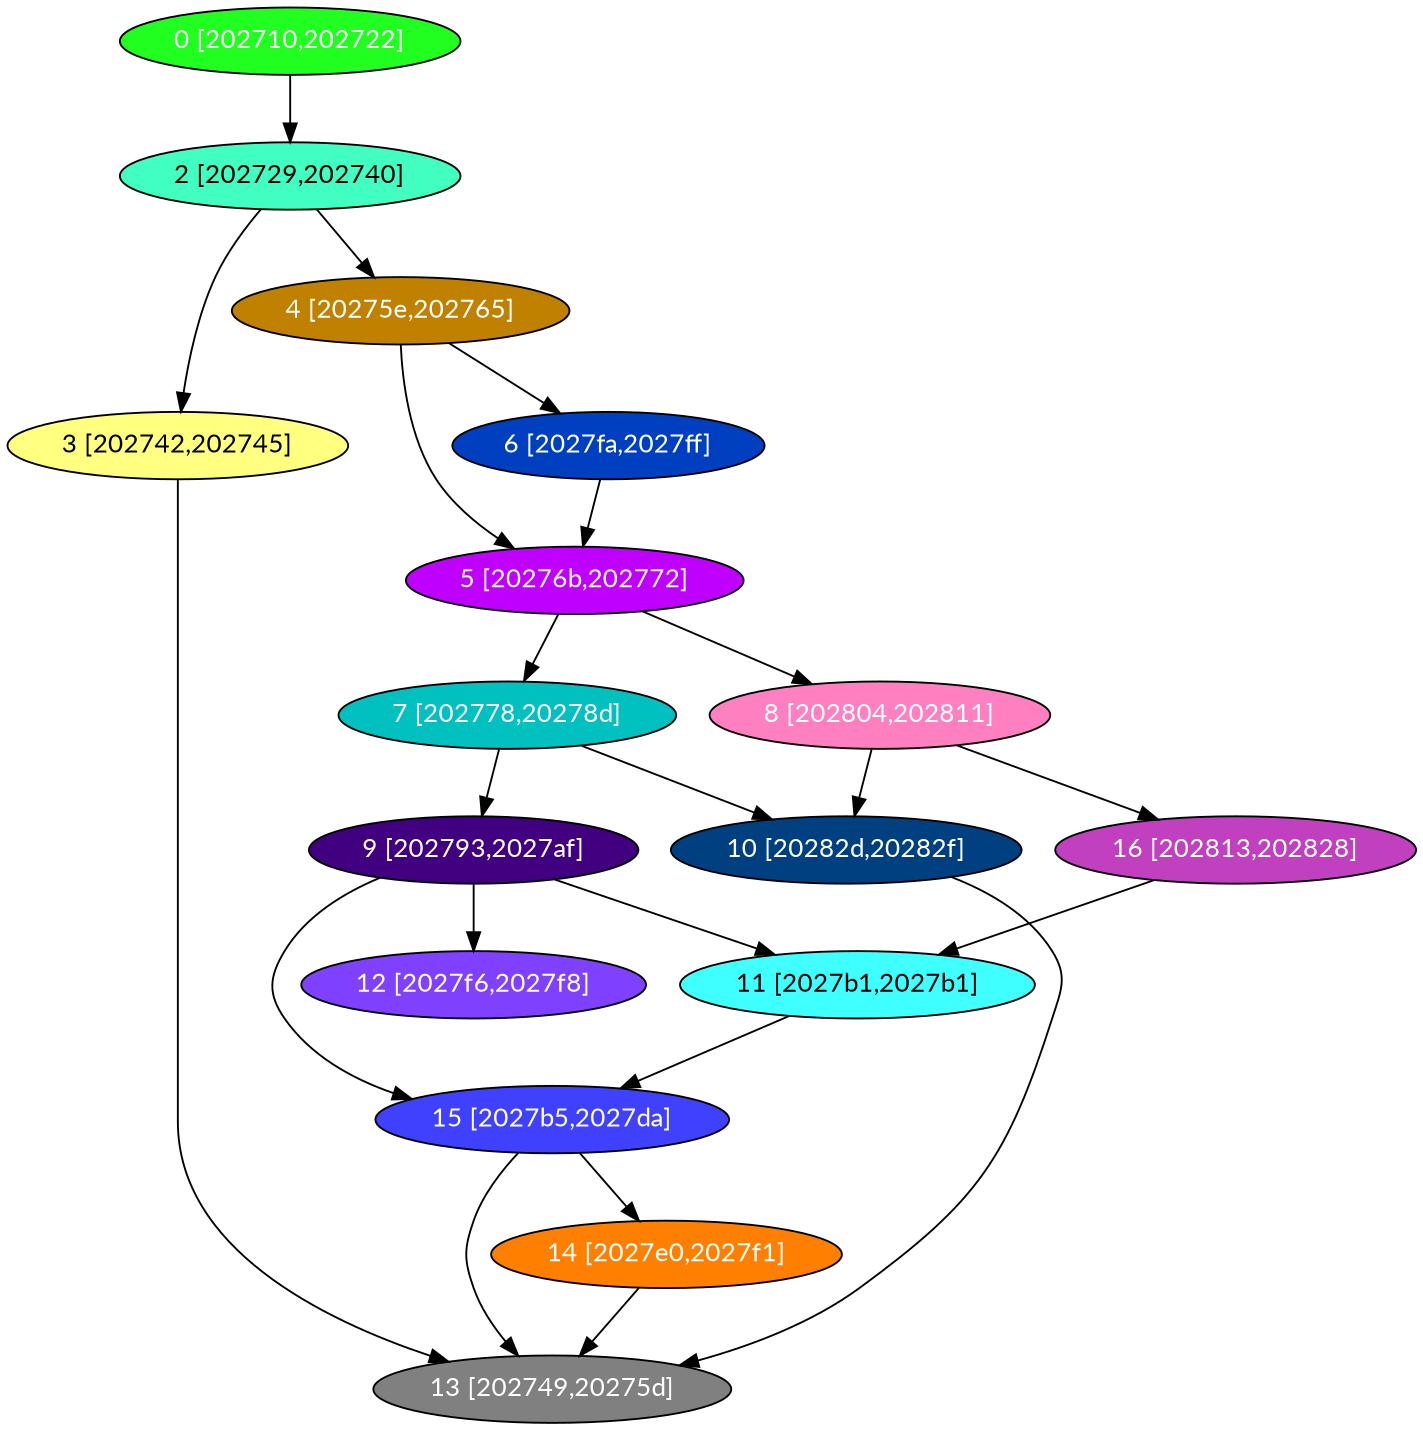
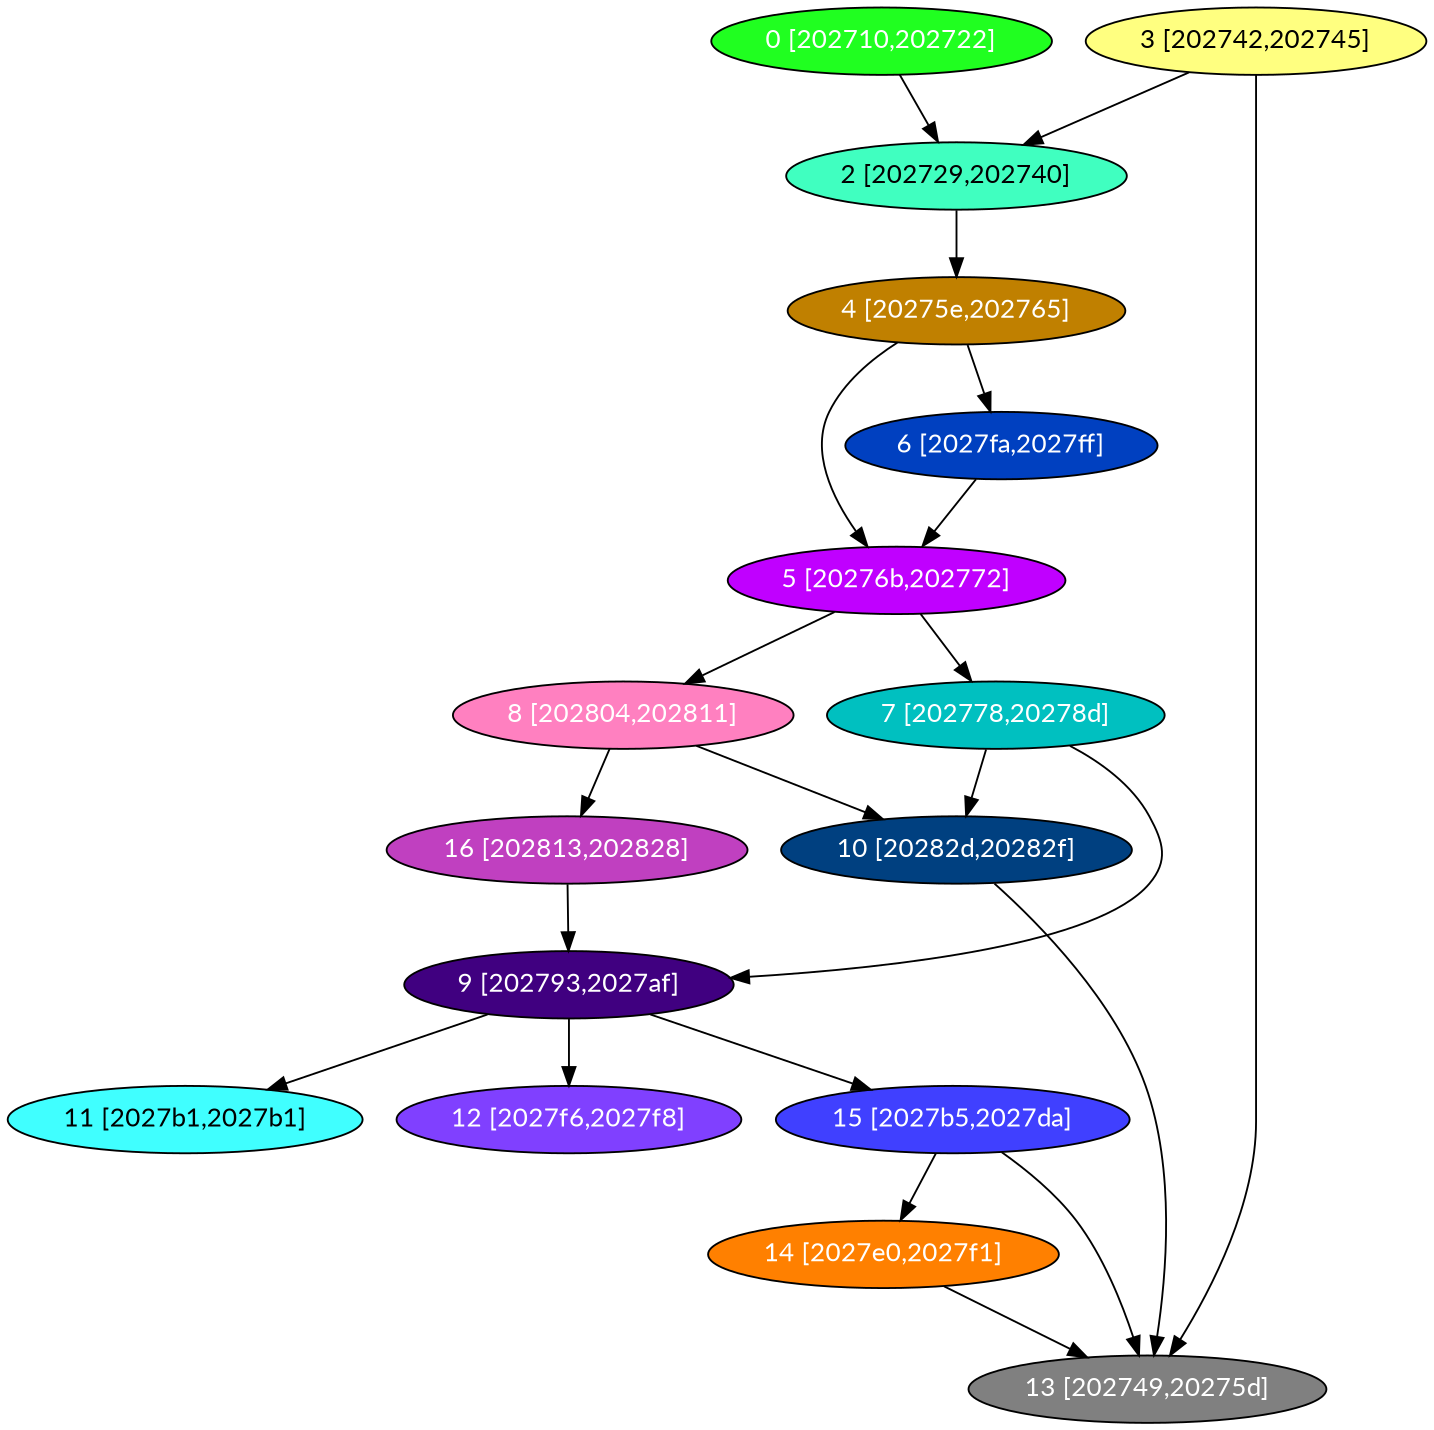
(208, 295) -> (1115, 105)
(1055, 914) -> (568, 908)
(714, 1048) -> none
